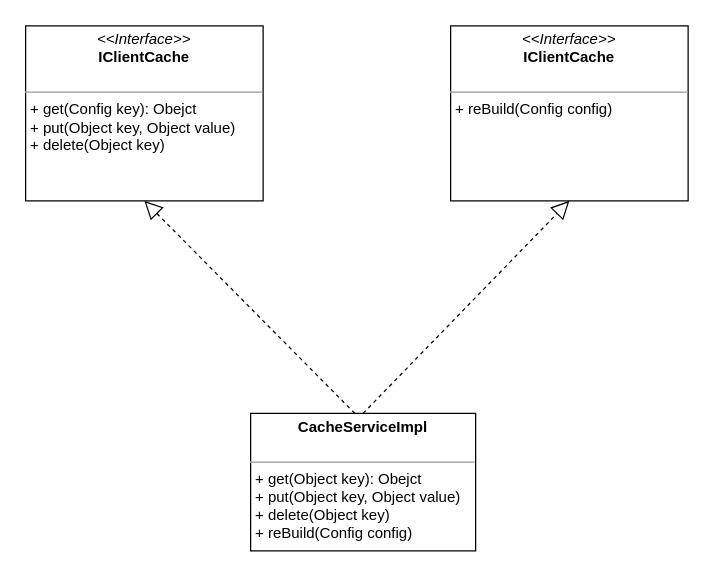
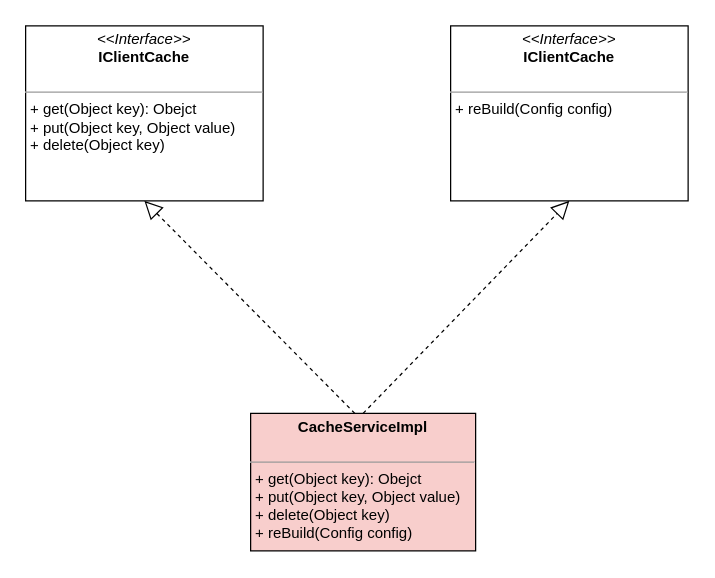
(148, 71) -> (148, 71)
(363, 482) -> (363, 482)
